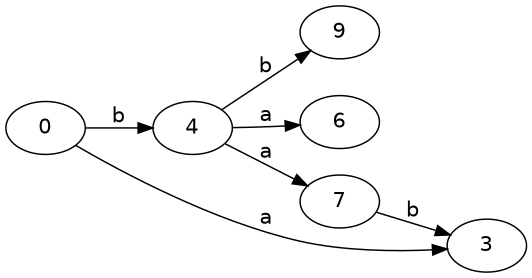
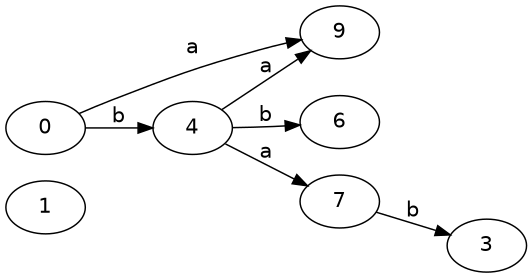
(266, 67) -> (266, 67)
(266, 115) -> (266, 115)
none -> (46, 207)
(246, 226) -> (182, 74)
